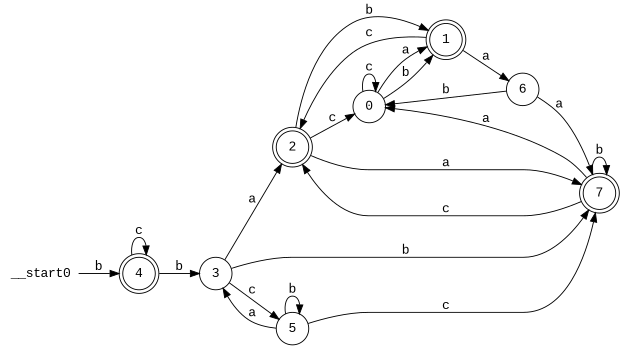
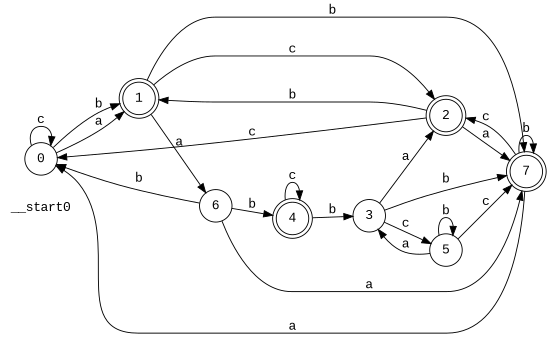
none -> (362, 17)
(94, 274) -> (248, 211)
